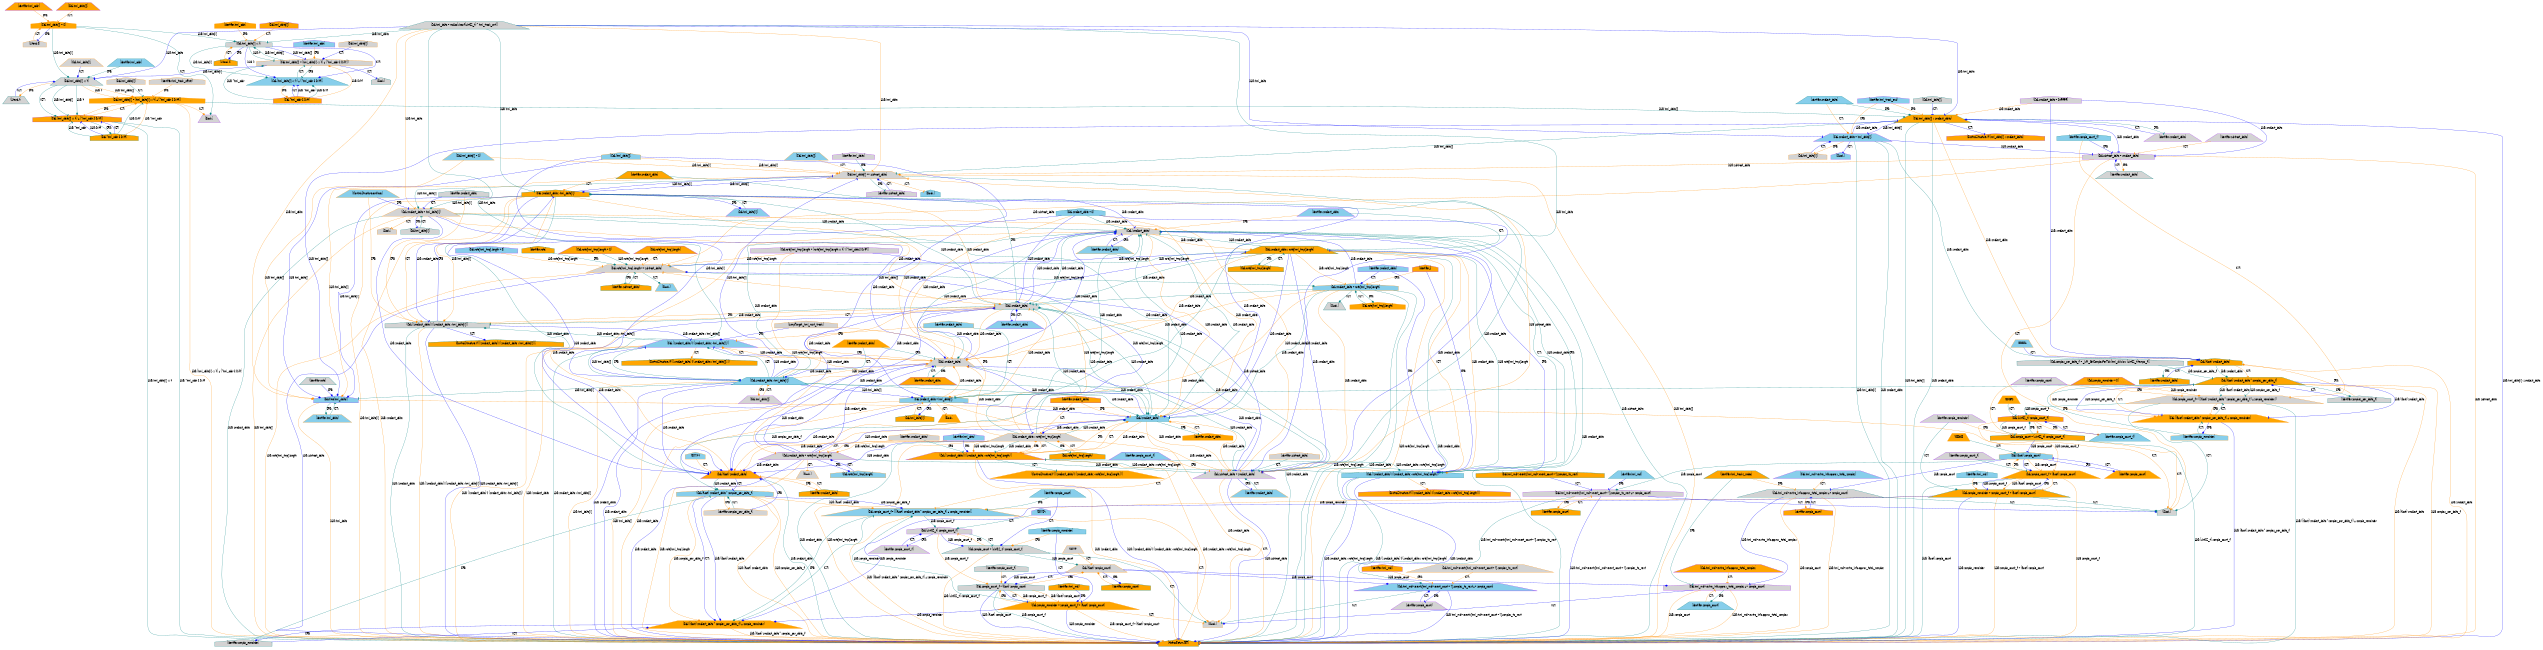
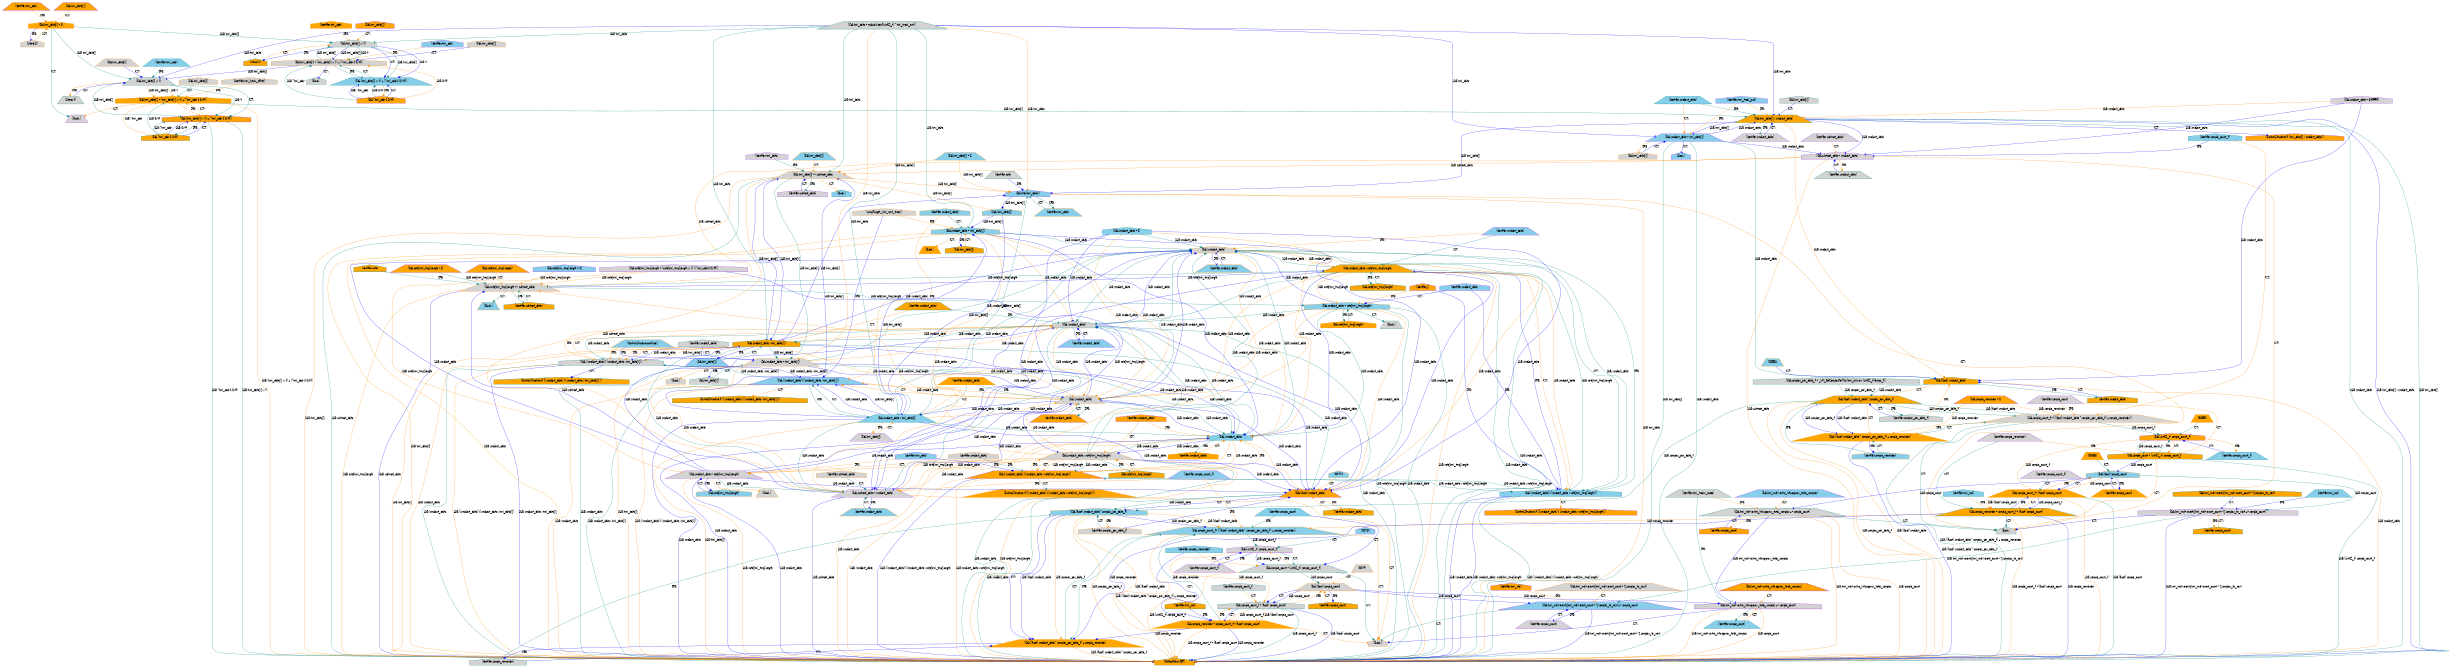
(765, 34) -> (844, 100)
(1397, 148) -> none
(325, 194) -> (1007, 200)
(287, 207) -> (1028, 72)
(1737, 475) -> (1698, 493)
